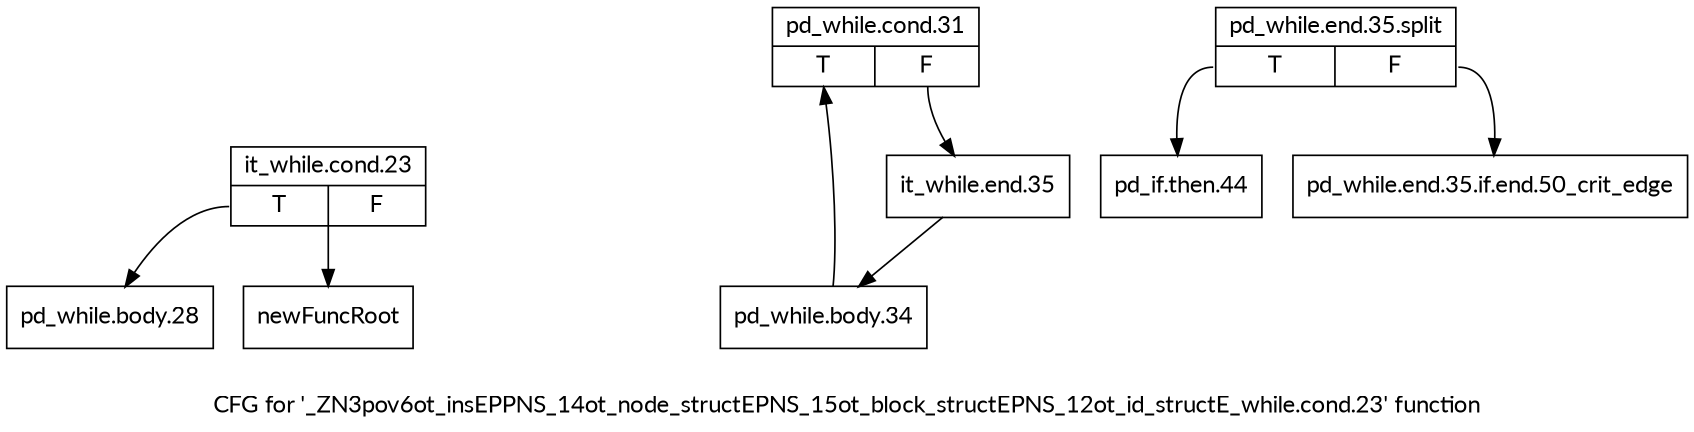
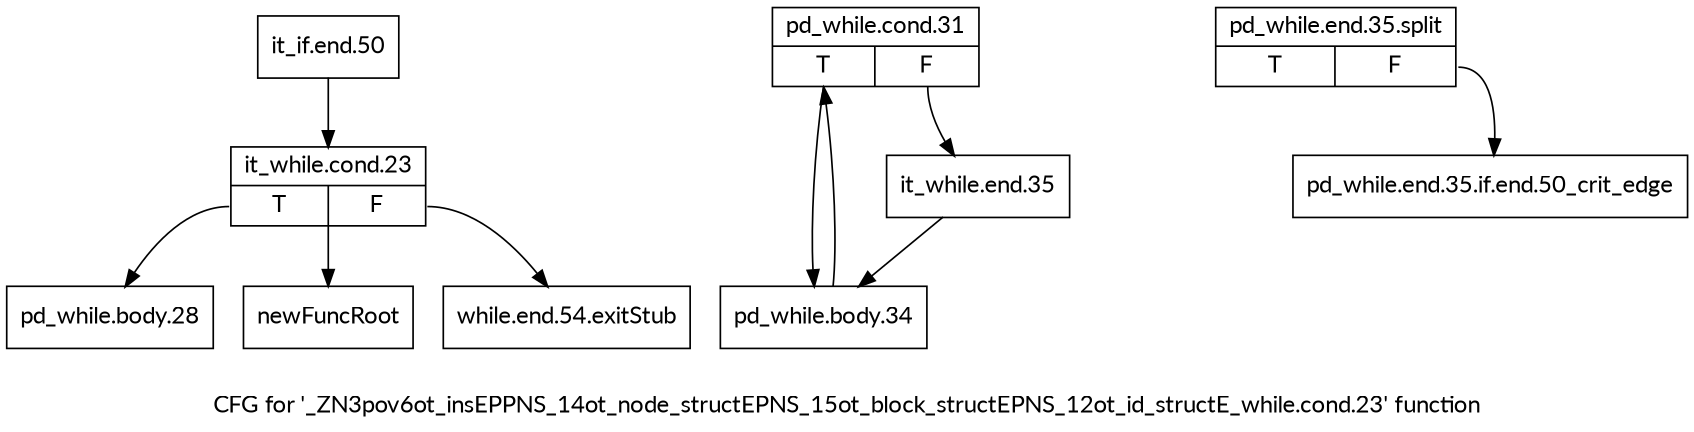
none -> (328, 47)
none -> (814, 178)
(1181, 186) -> none
none -> (567, 317)
